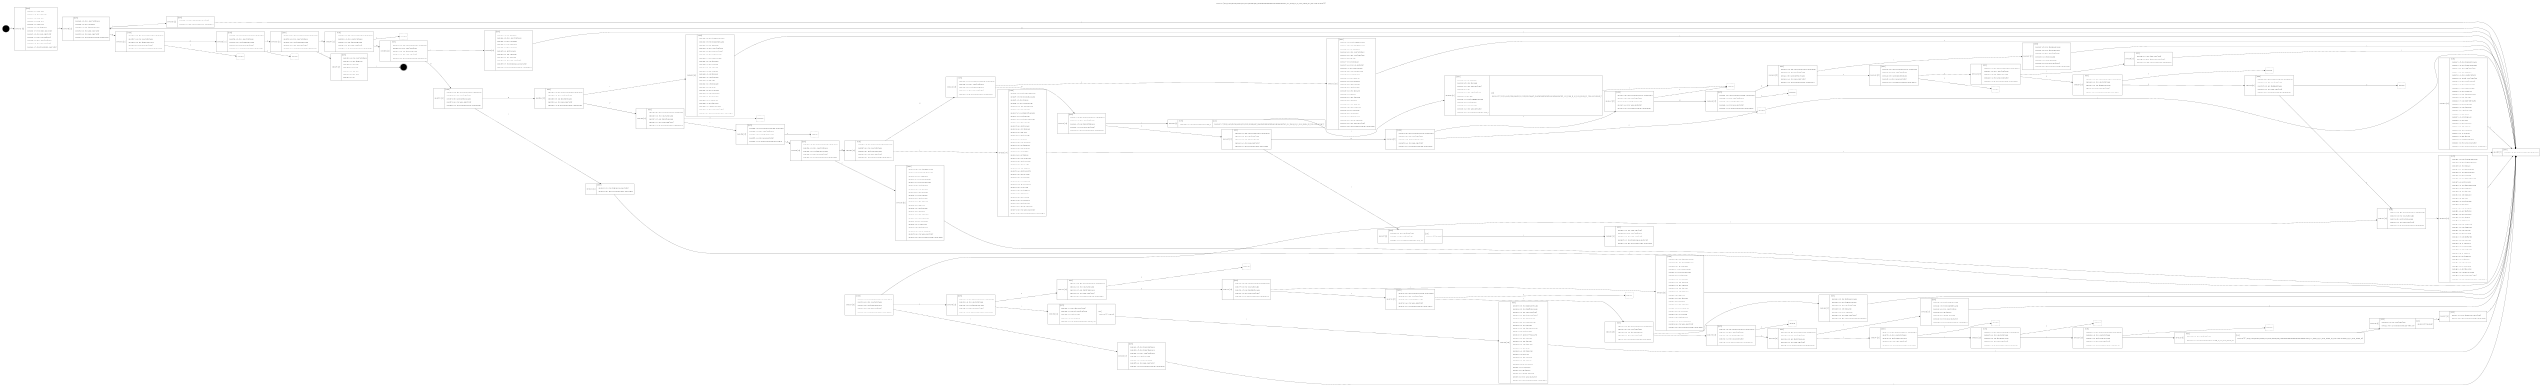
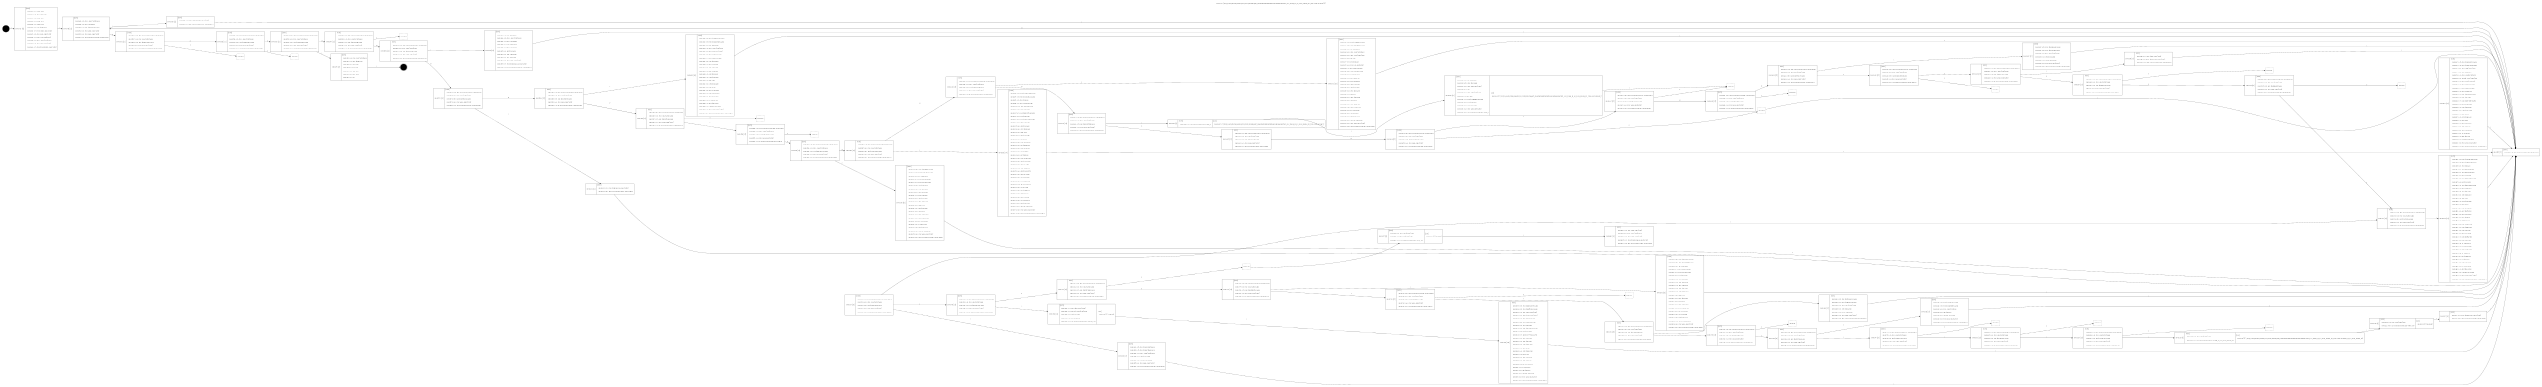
(1331, 189) -> (1326, 264)
